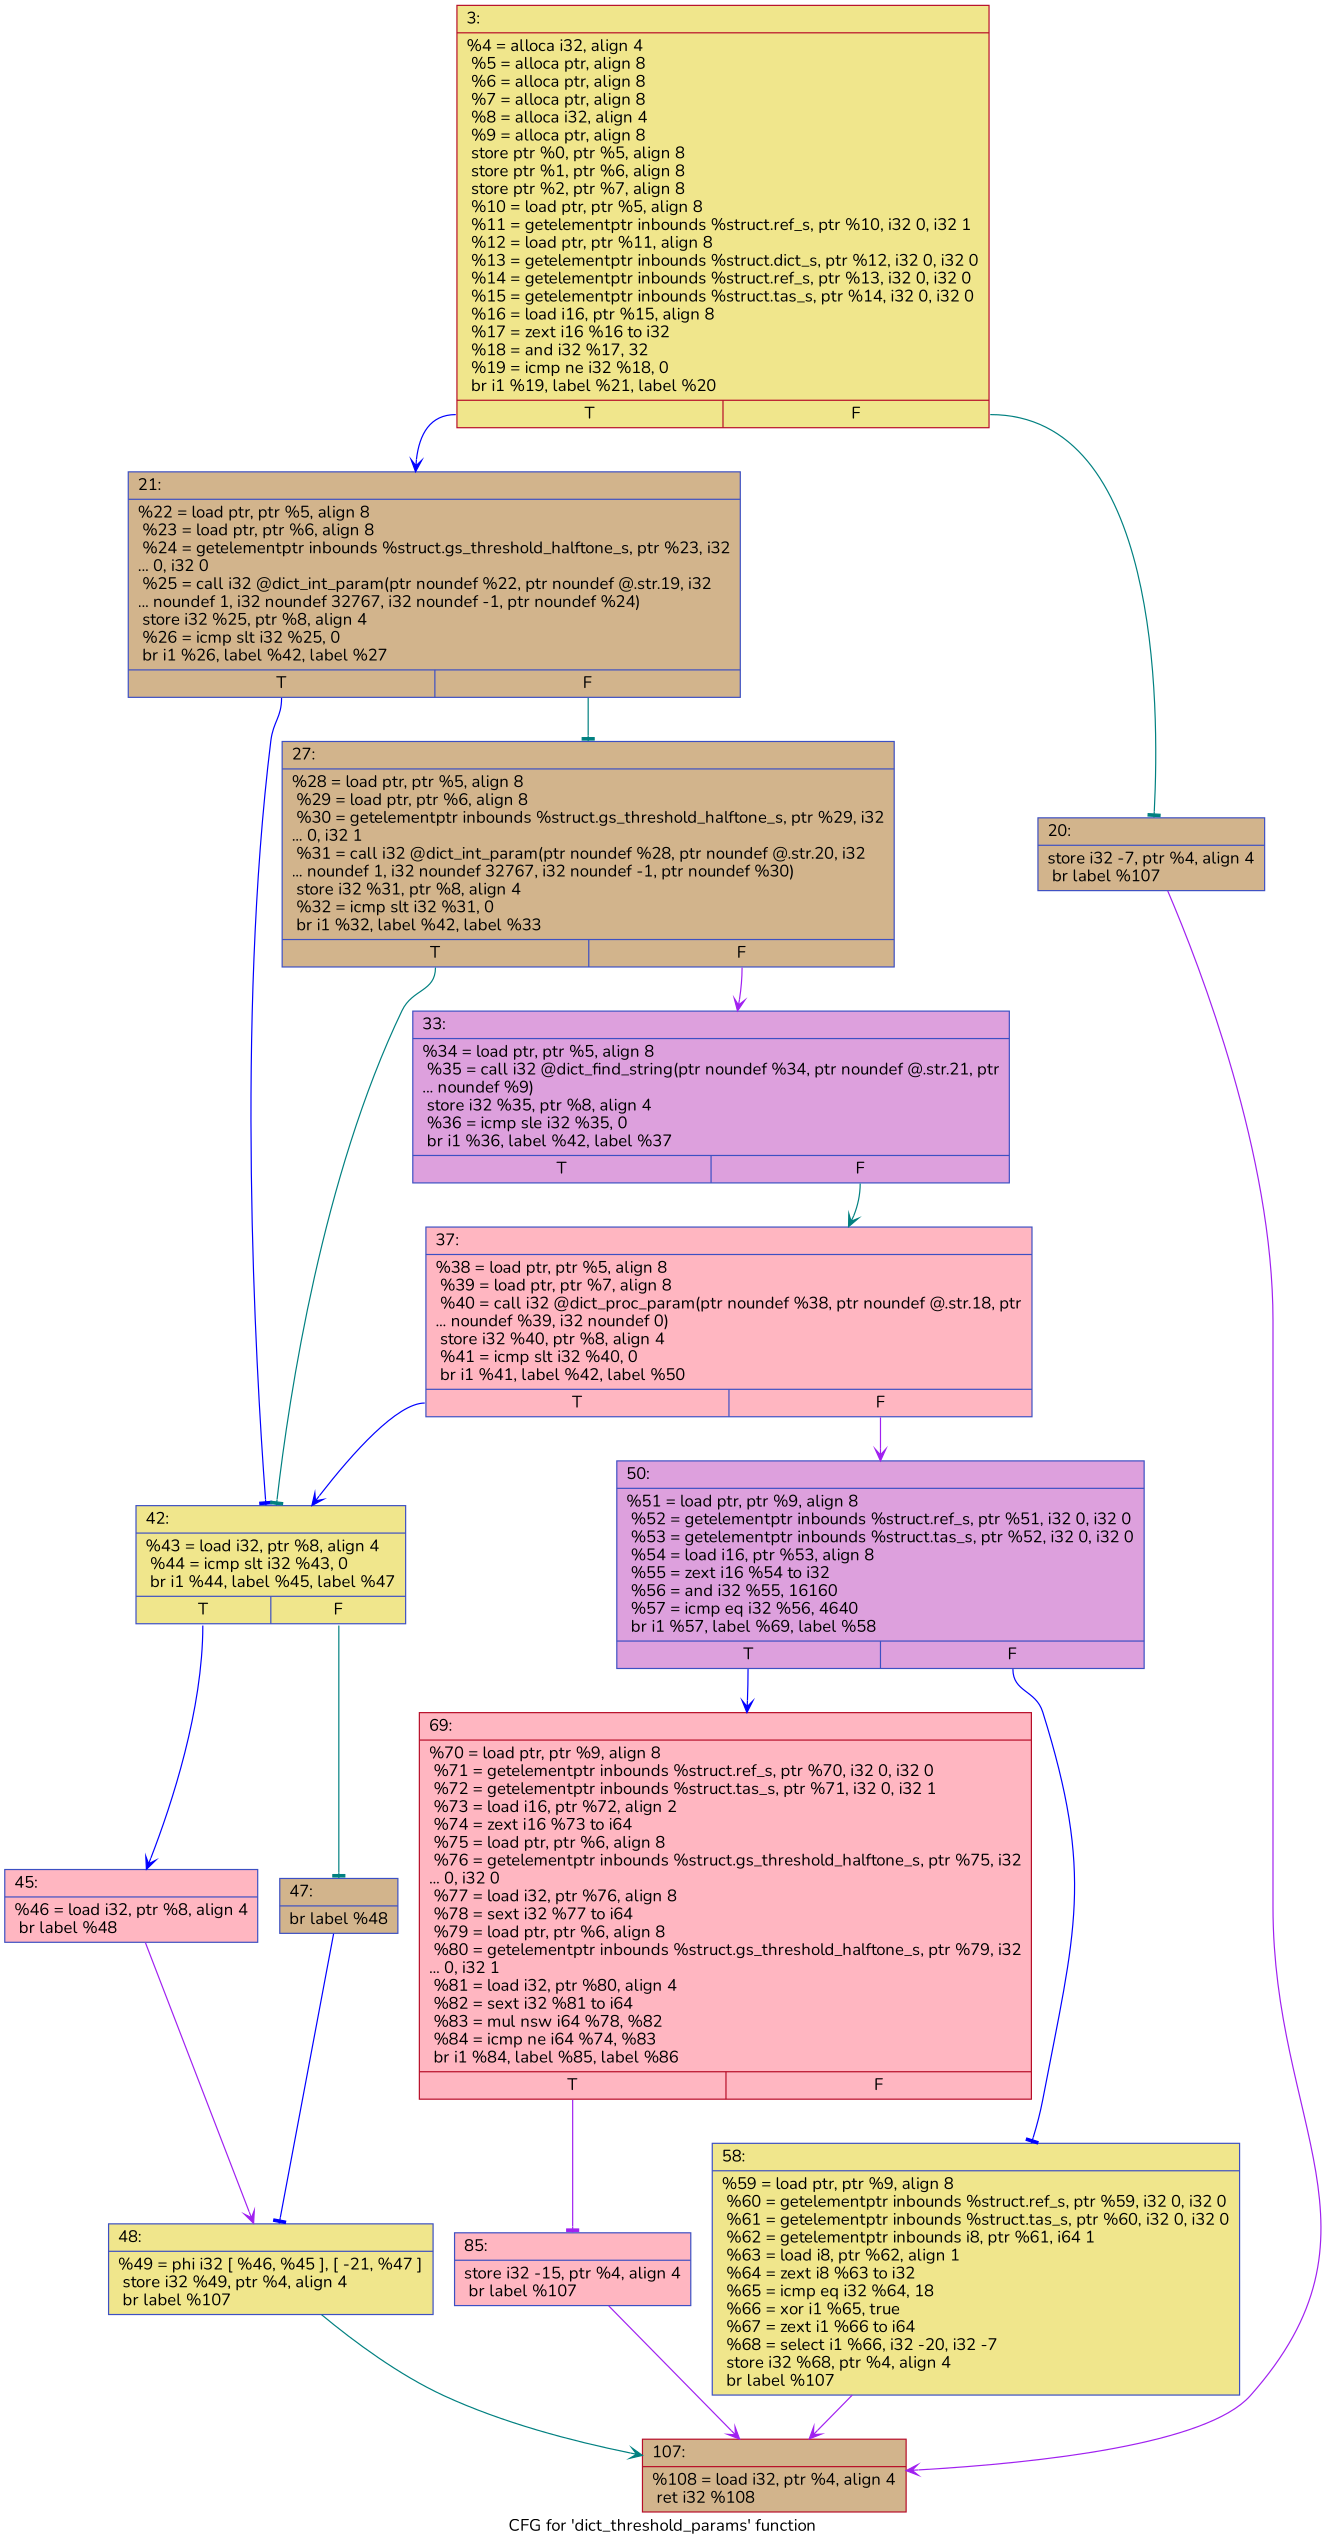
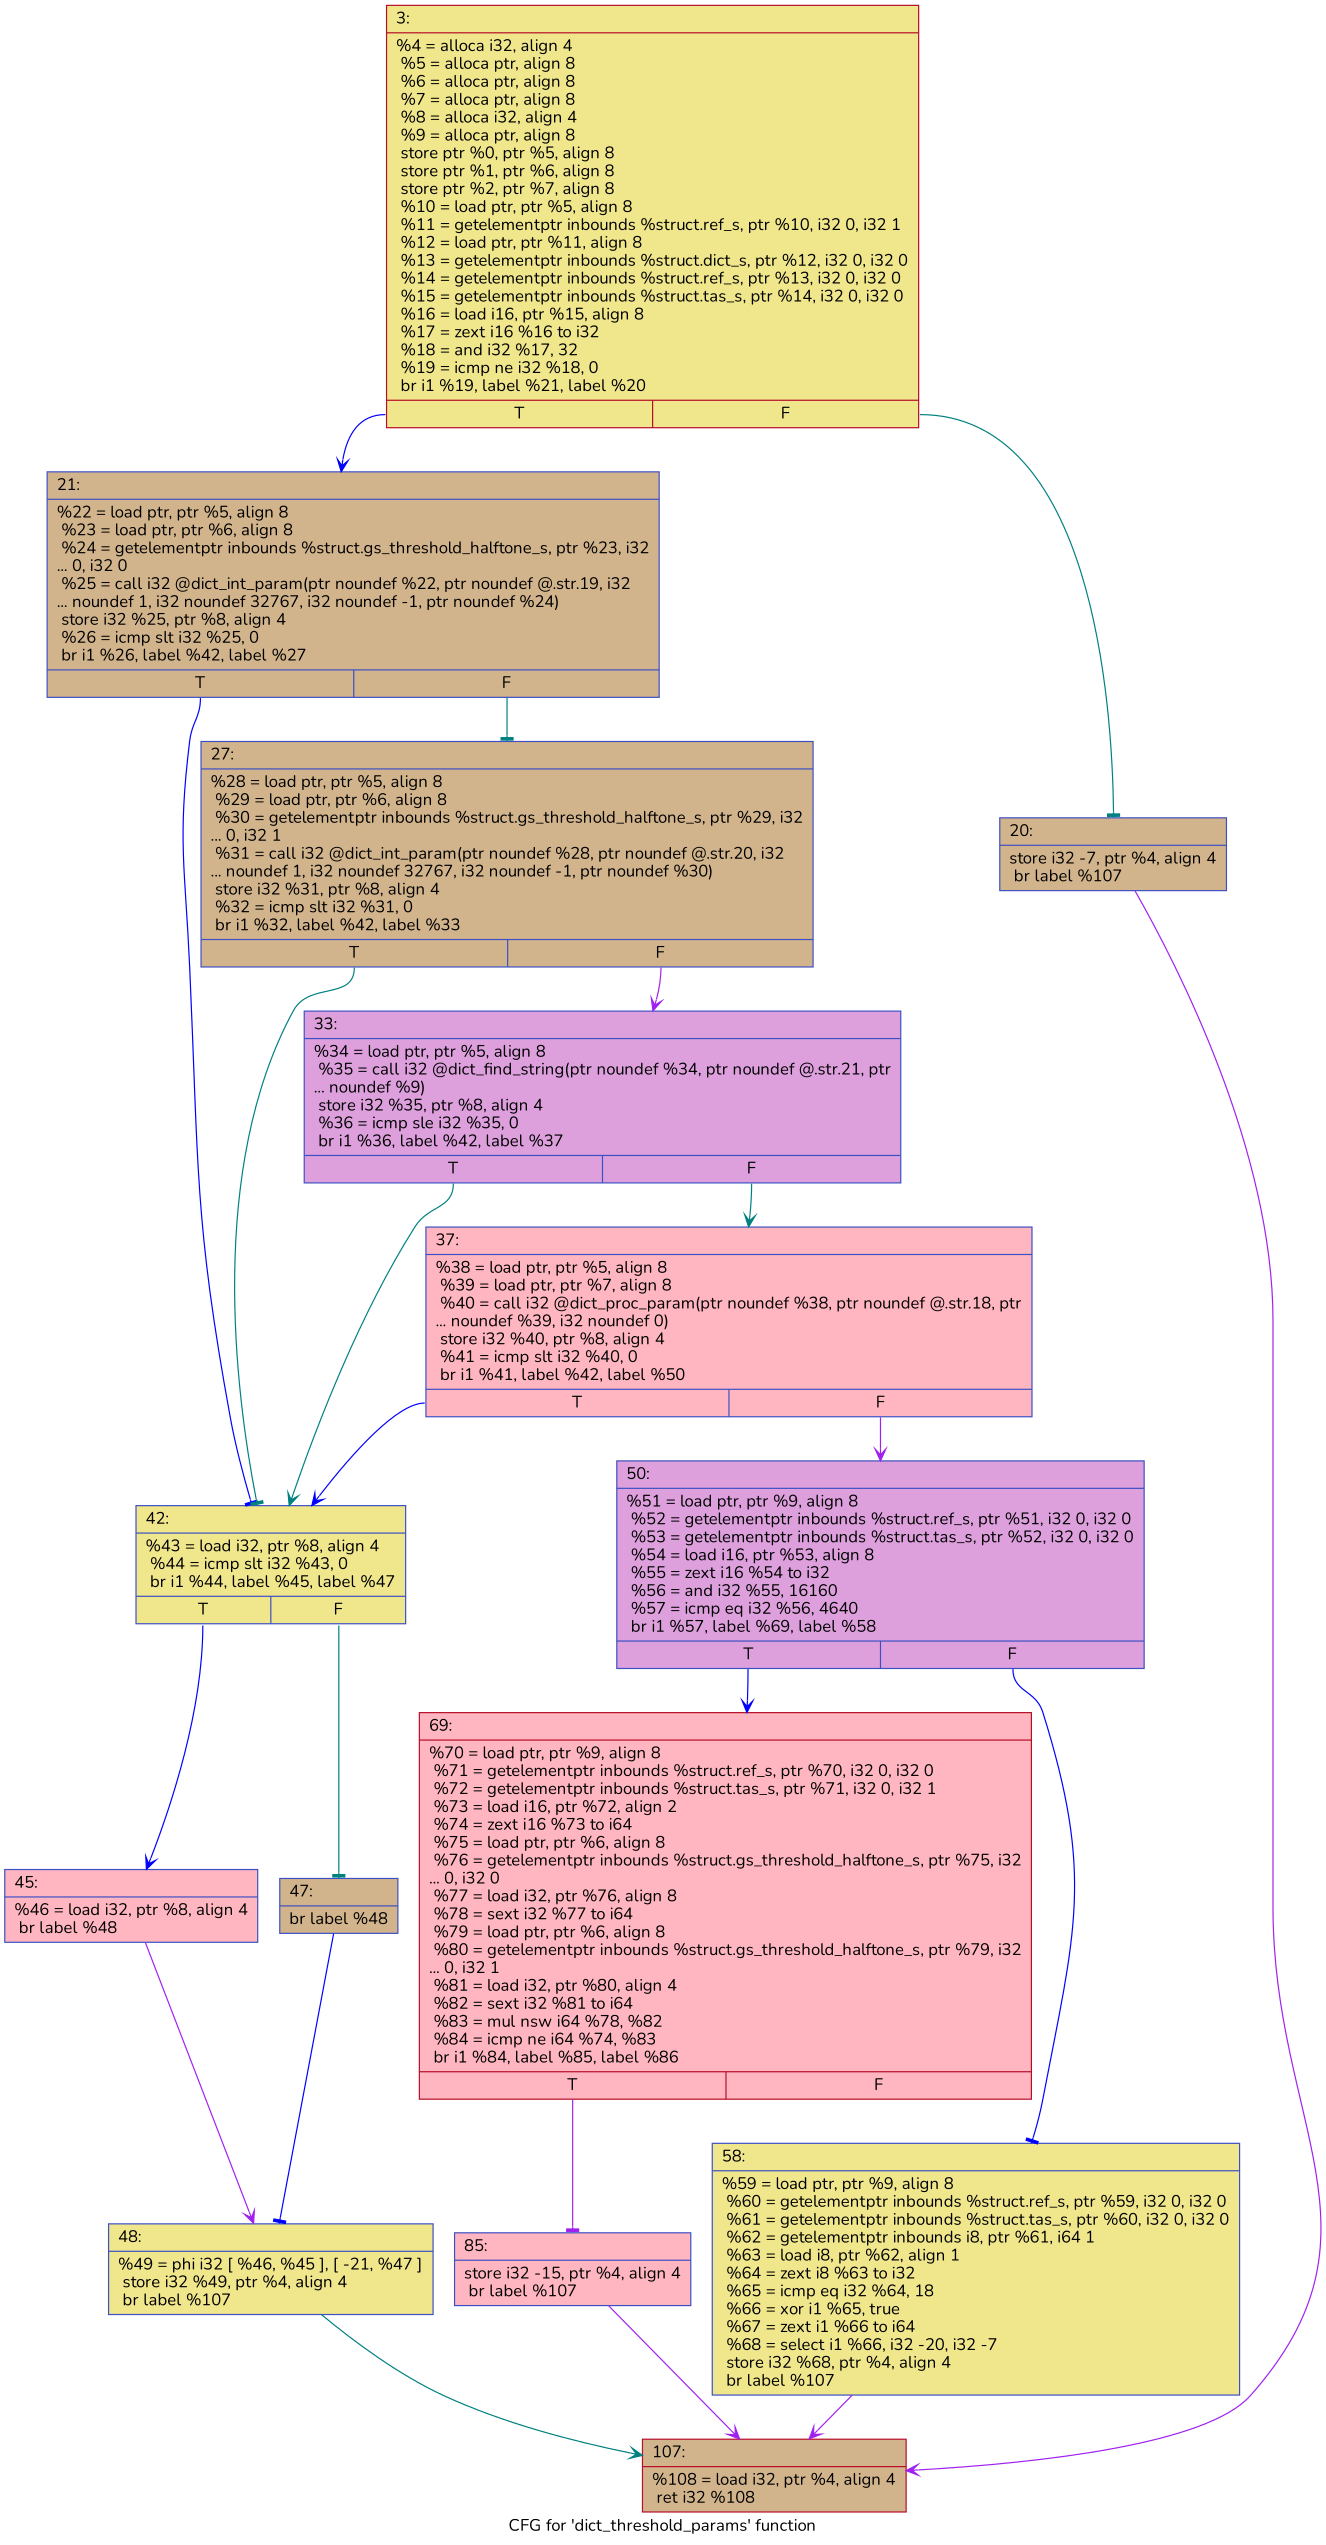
none -> (359, 1330)
